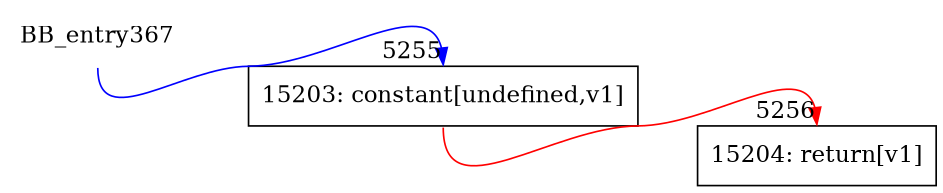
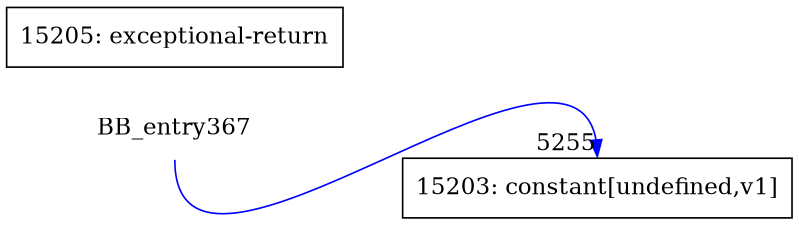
none -> (175, 37)
(817, 156) -> none
